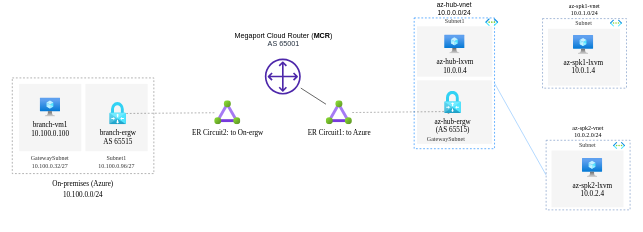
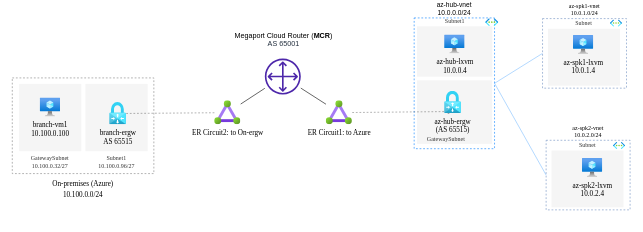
none -> (519, 68)
none -> (253, 96)
